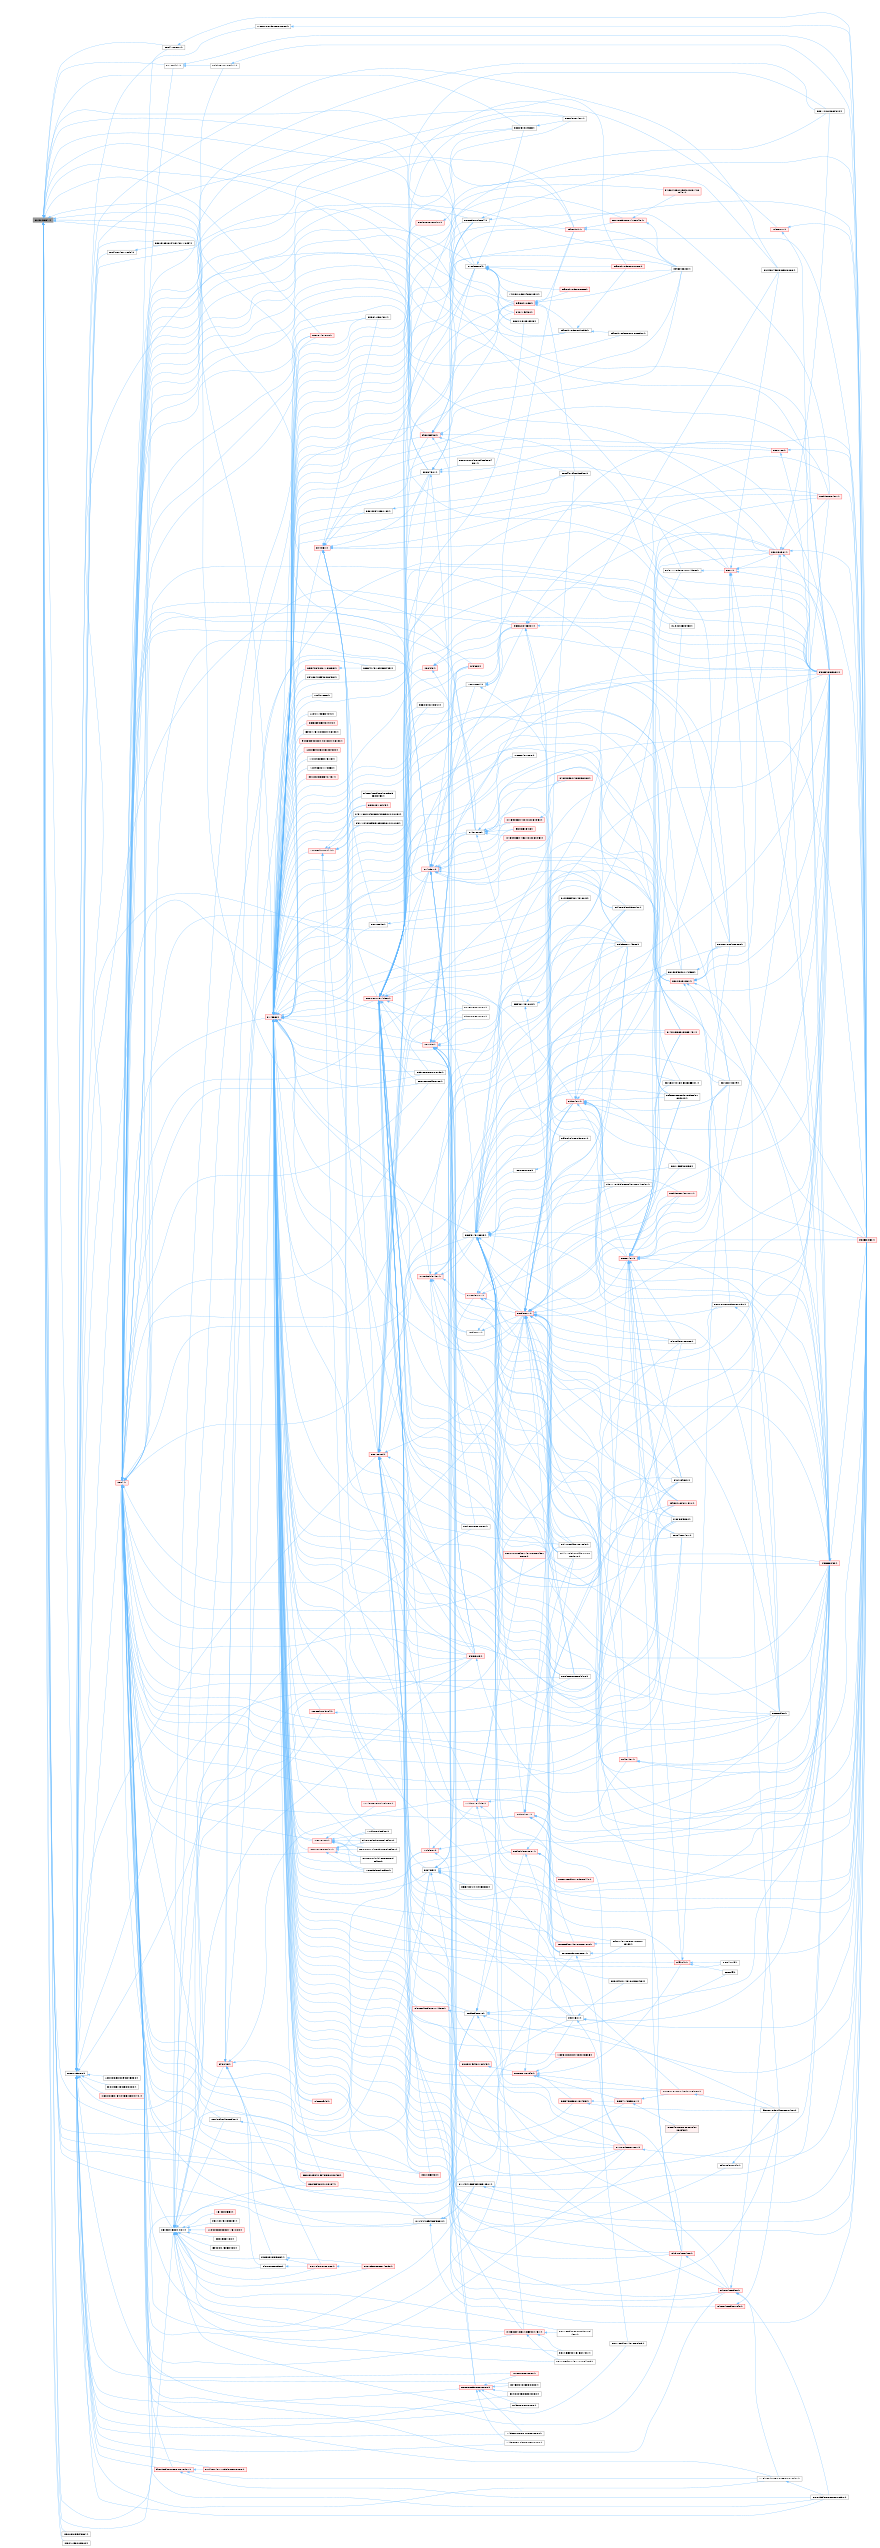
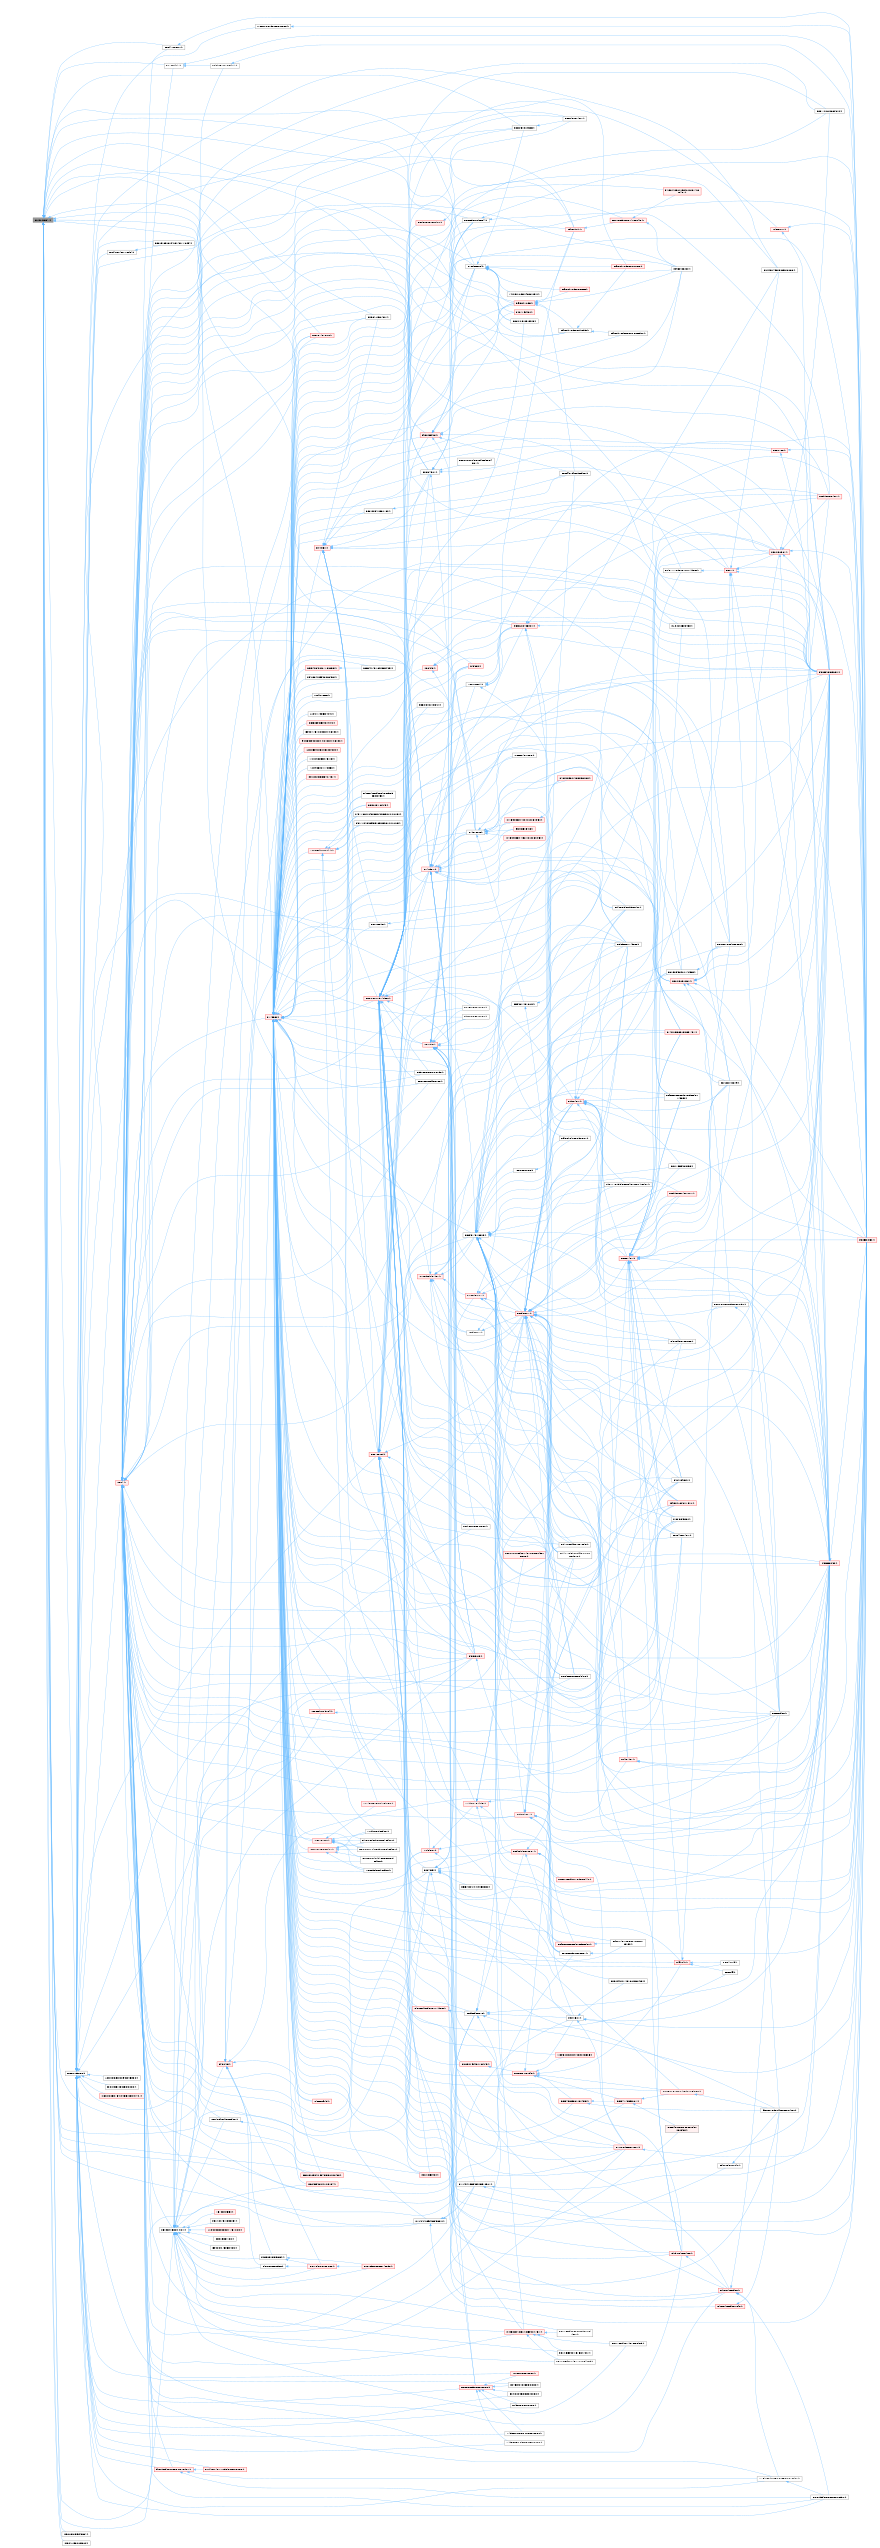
none -> (214, 201)
(634, 237) -> none
(575, 898) -> none
(682, 1083) -> none
(682, 1097) -> (682, 1097)
(575, 1944) -> (575, 1944)
(603, 2139) -> (572, 2341)
